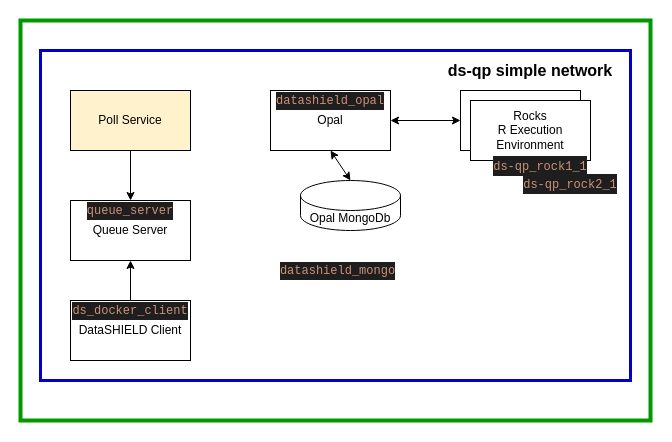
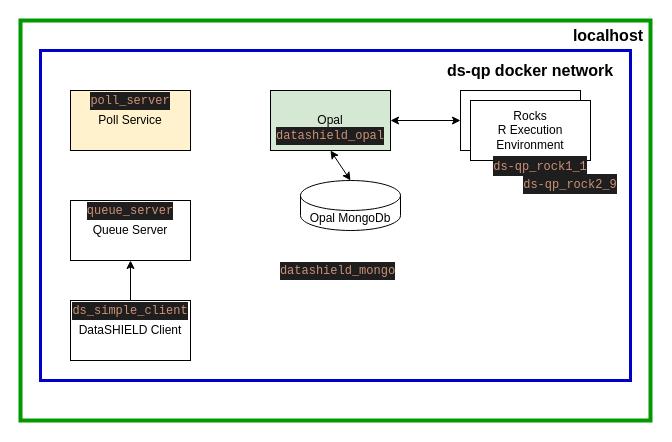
none -> (609, 36)
(531, 71) -> (531, 71)
none -> (131, 101)
(331, 101) -> (331, 136)
(331, 121) -> (331, 121)
(131, 172) -> none
(571, 184) -> (571, 184)
(131, 311) -> (131, 311)
